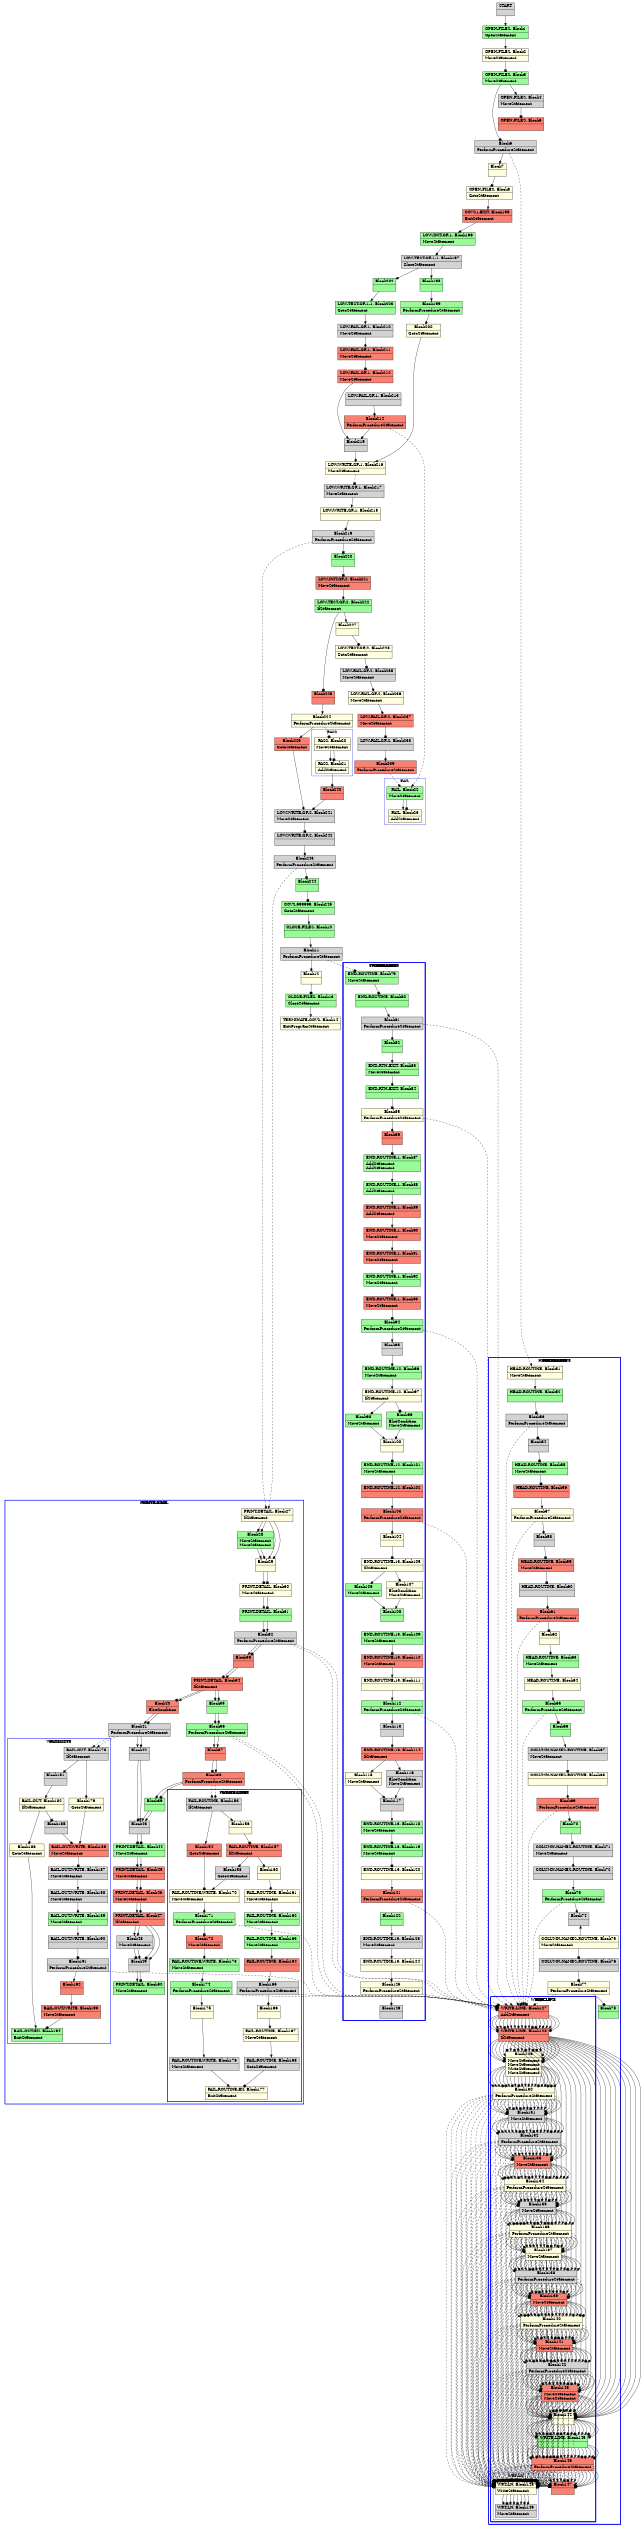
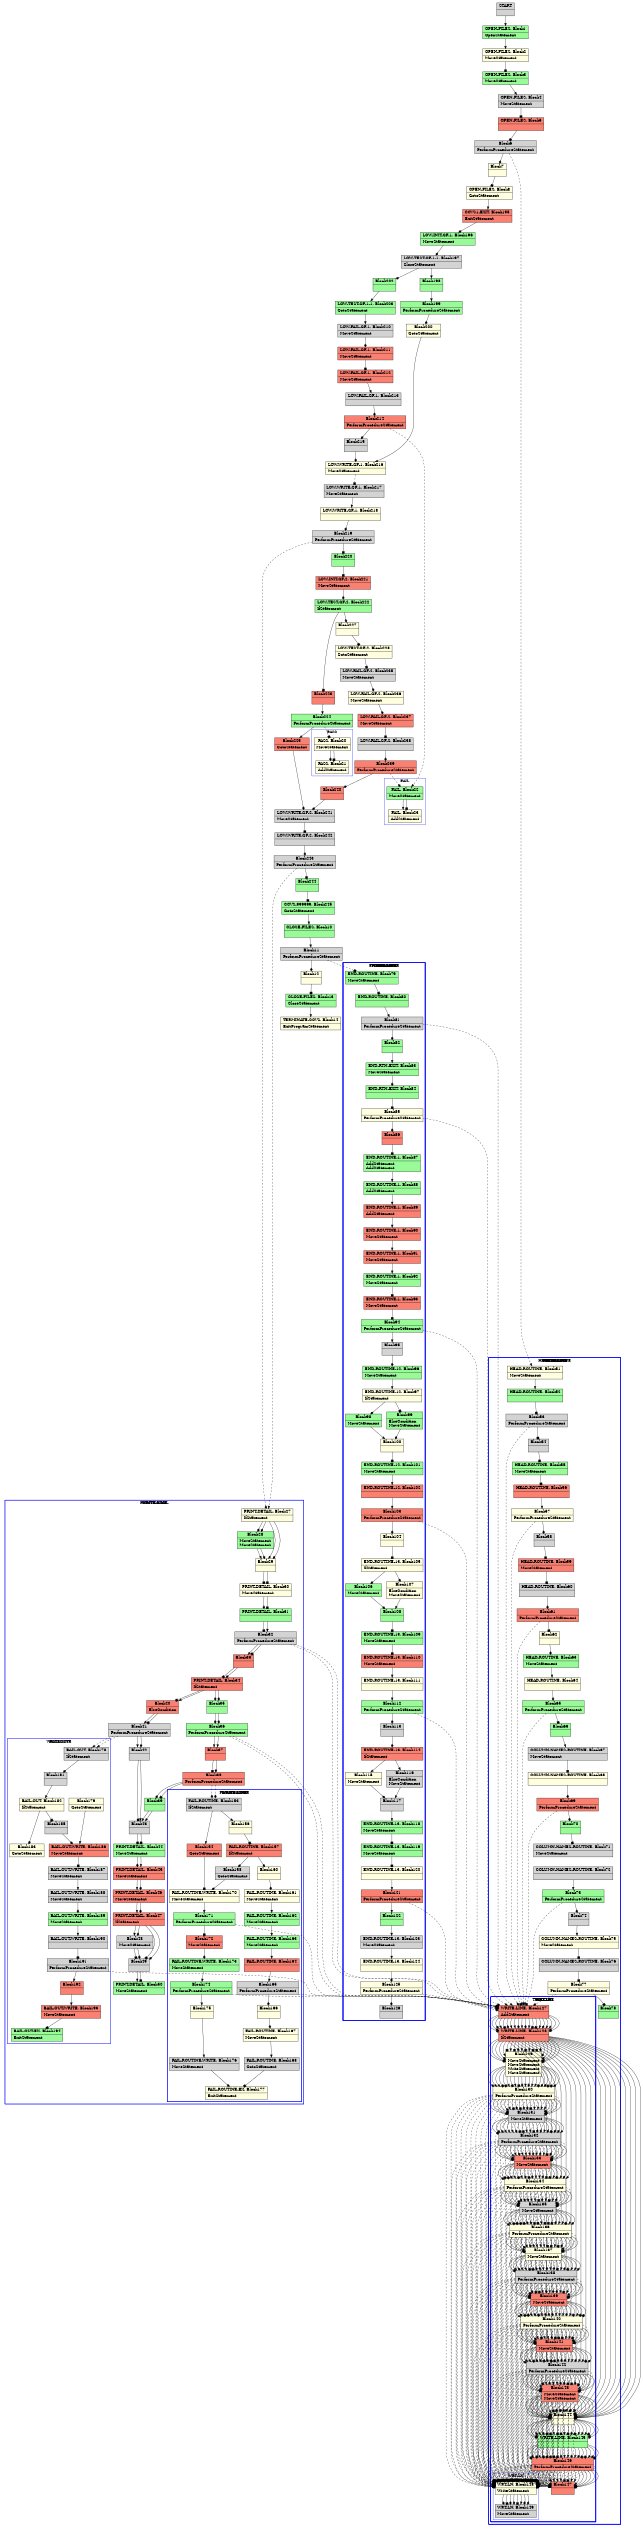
(493, 111) -> (514, 134)
(338, 408) -> (369, 387)
(345, 616) -> (345, 616)
(322, 721) -> (322, 721)
(332, 779) -> (360, 780)
none -> (392, 1625)
(86, 1777) -> none
(573, 1860) -> none
(219, 1884) -> (219, 1884)
(204, 1906) -> (204, 1906)
none -> (392, 1906)
(581, 1932) -> (577, 1929)
(32, 1941) -> none
(543, 2000) -> (543, 2000)
